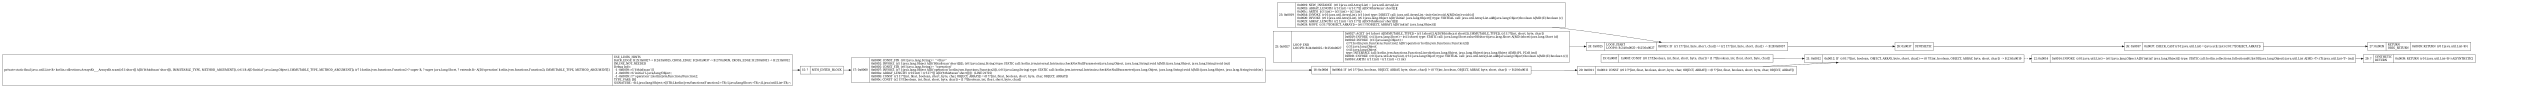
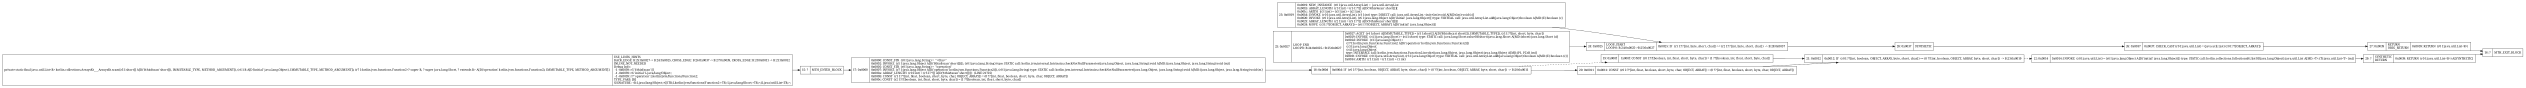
none -> (2503, 53)
none -> (1562, 64)
